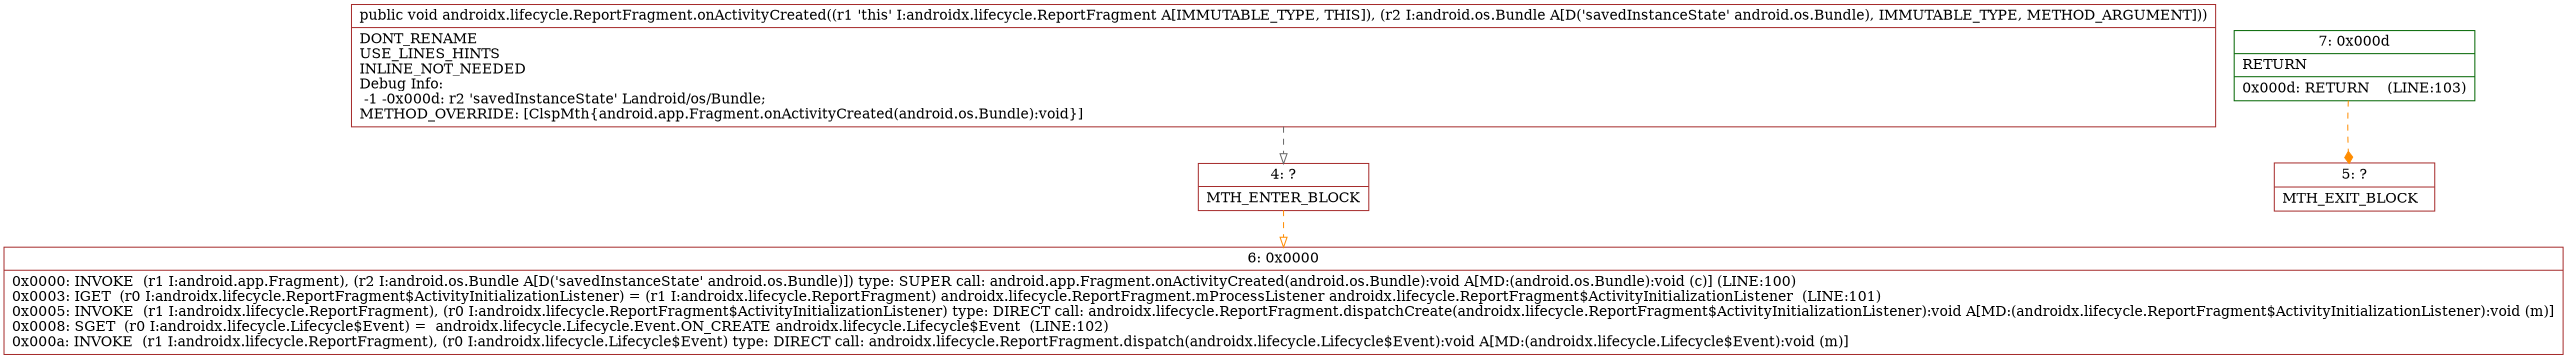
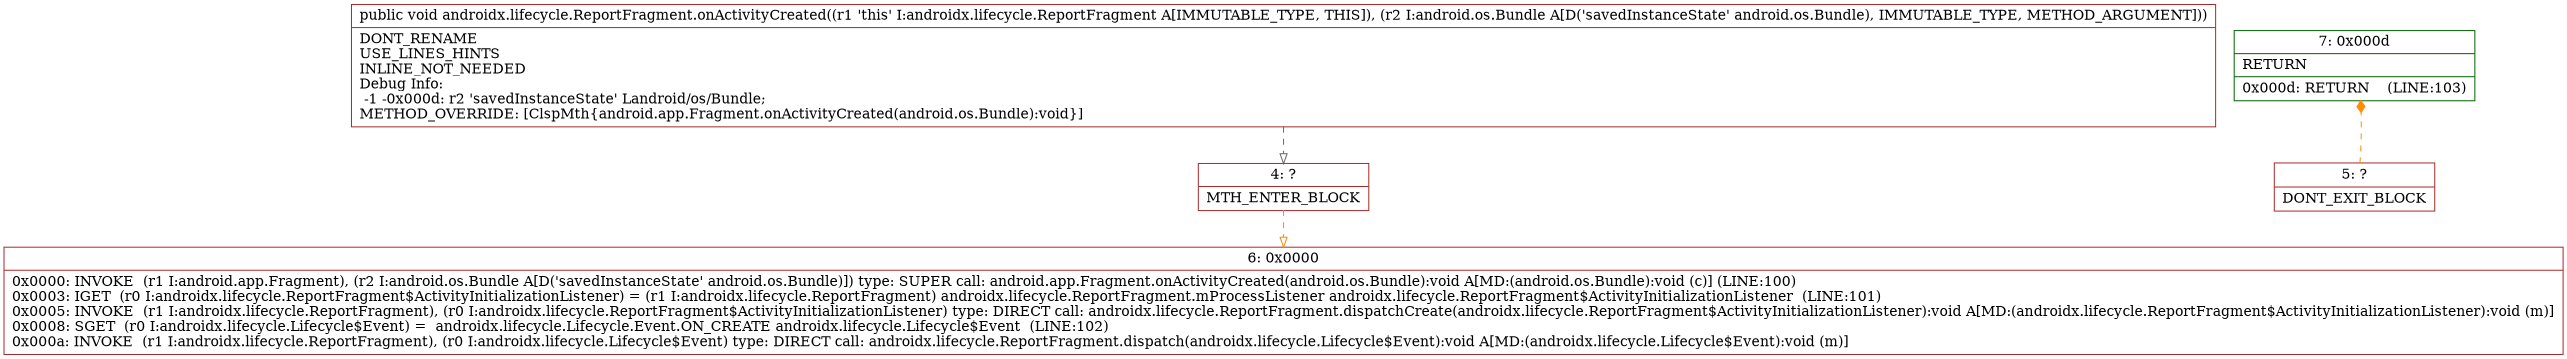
(2348, 126) -> (2361, 138)
(2351, 199) -> (2355, 199)
